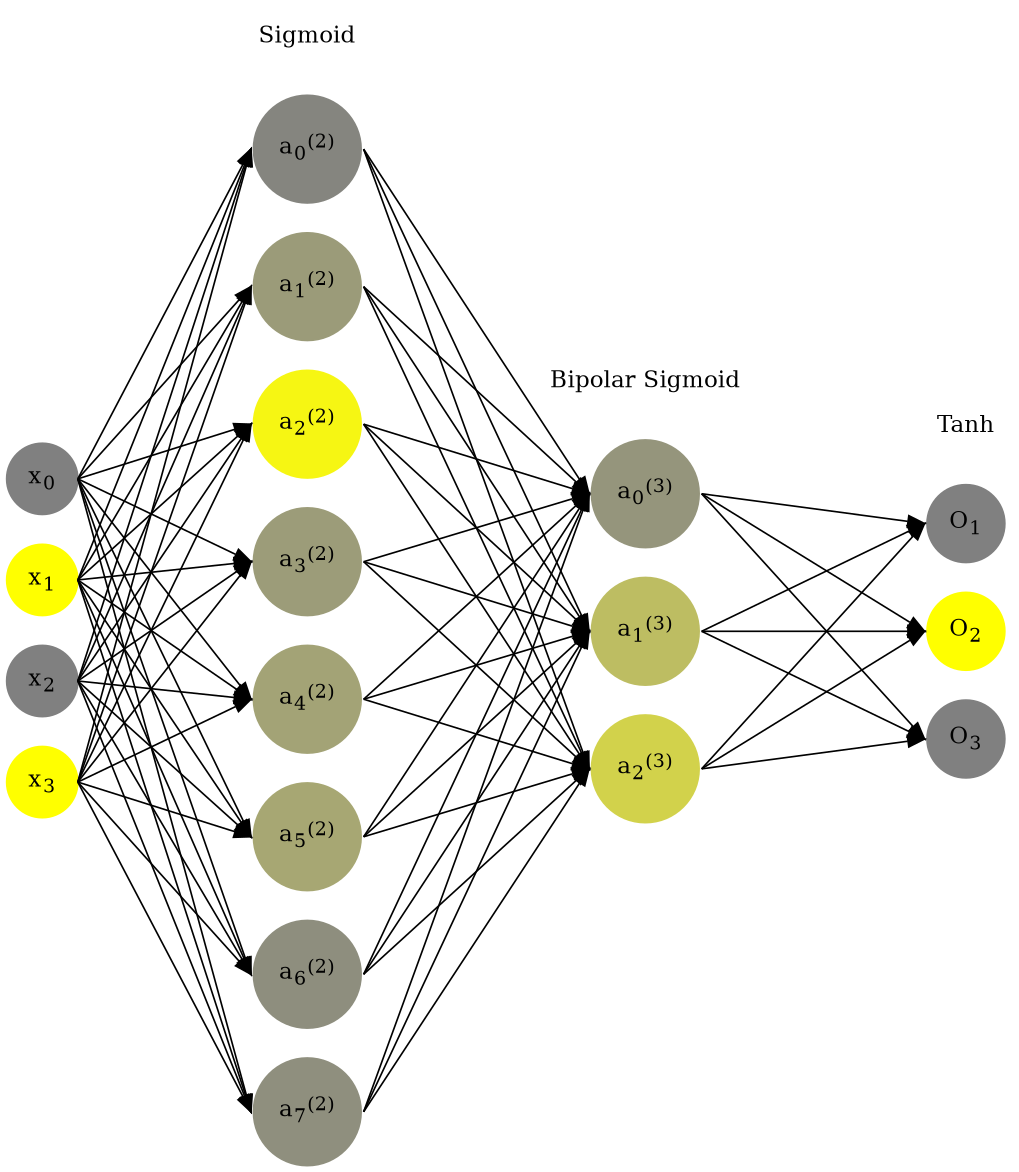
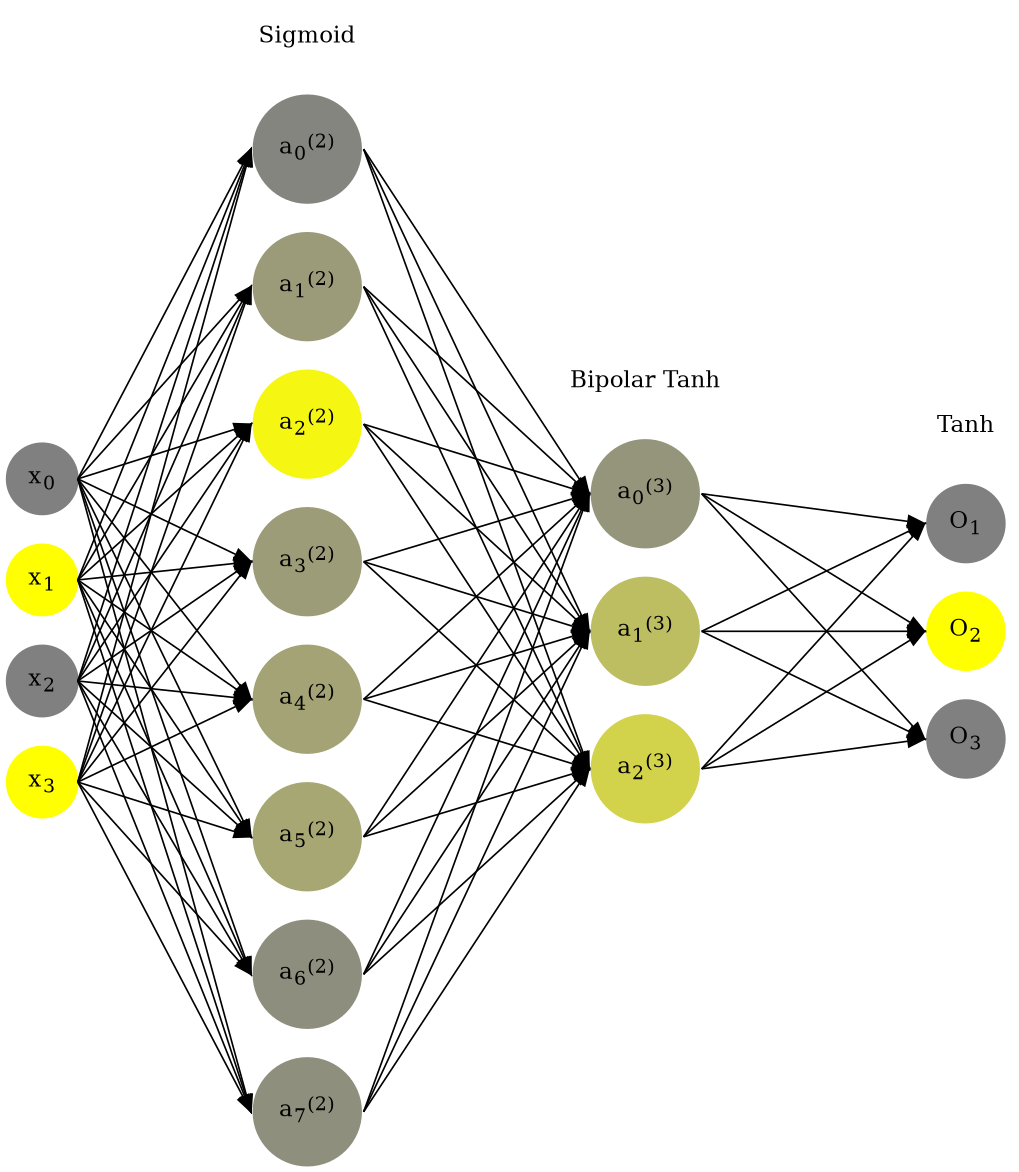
(645, 381) -> (645, 381)
